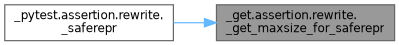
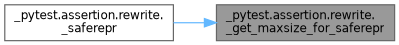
(306, 23) -> (306, 23)
